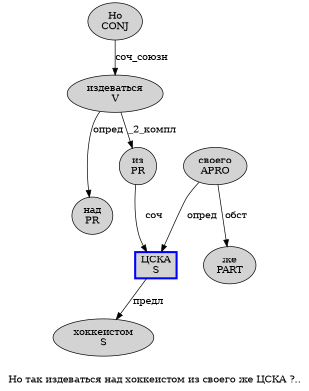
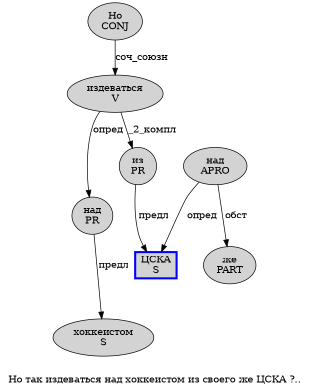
(215, 166) -> (215, 166)
(154, 216) -> (154, 216)
(133, 296) -> (98, 273)
